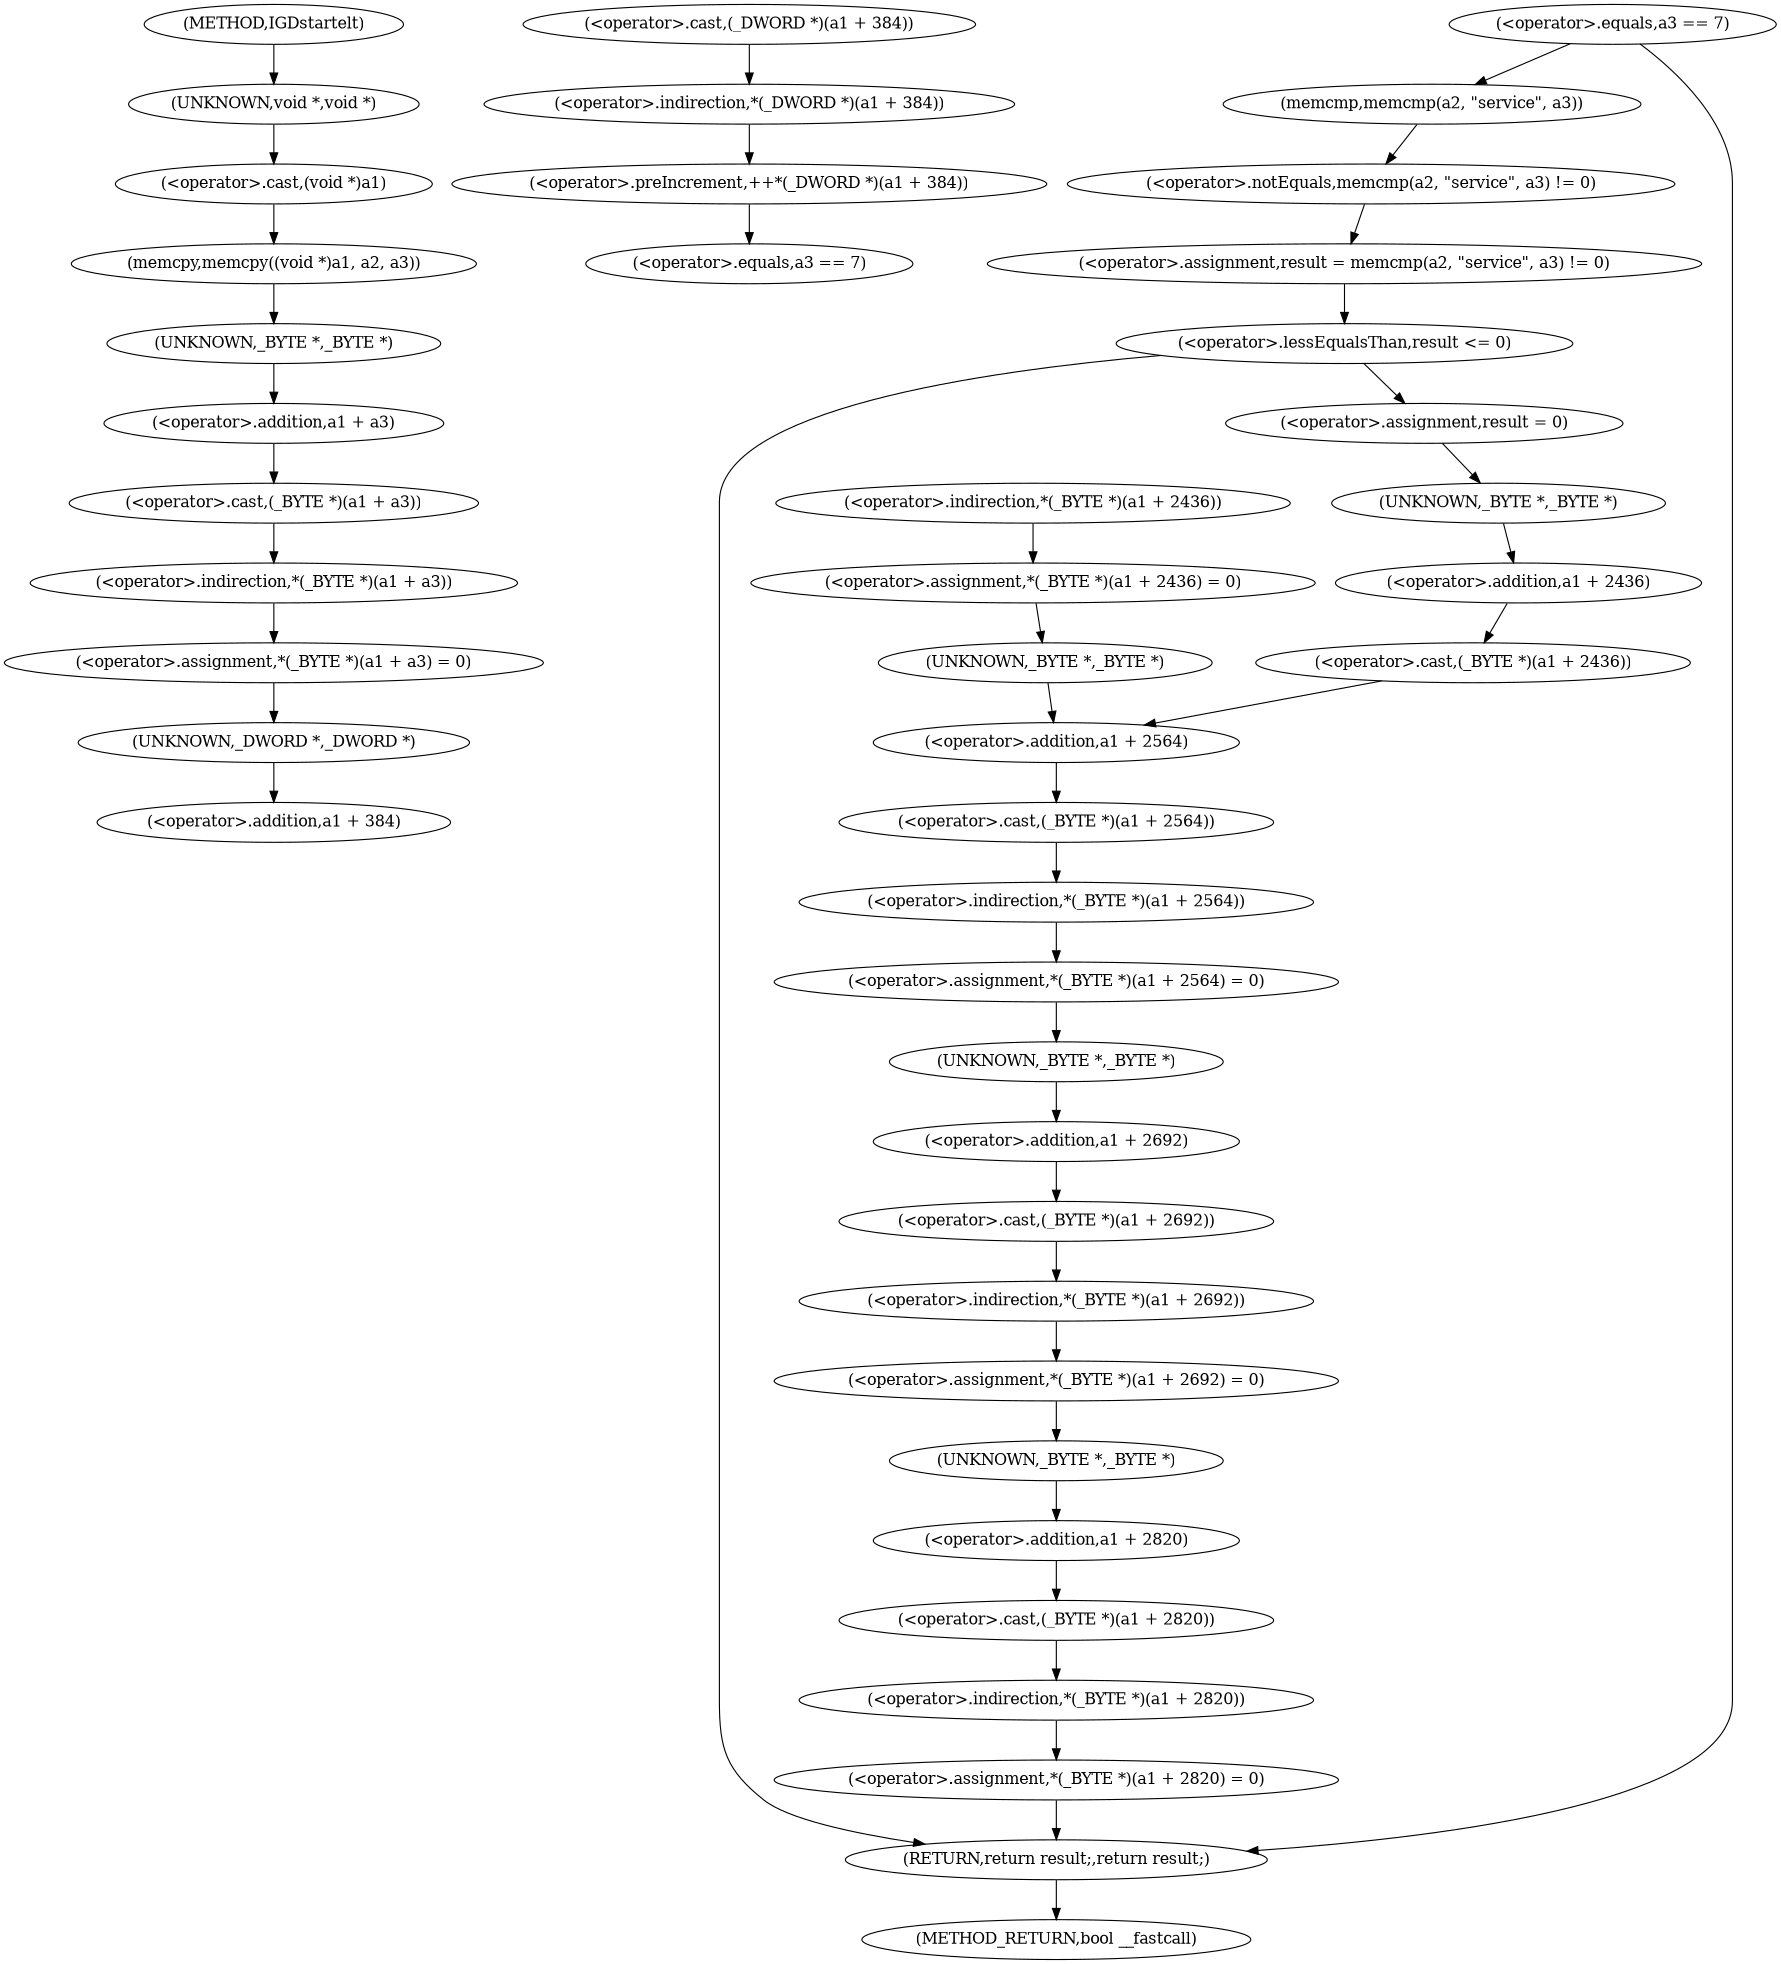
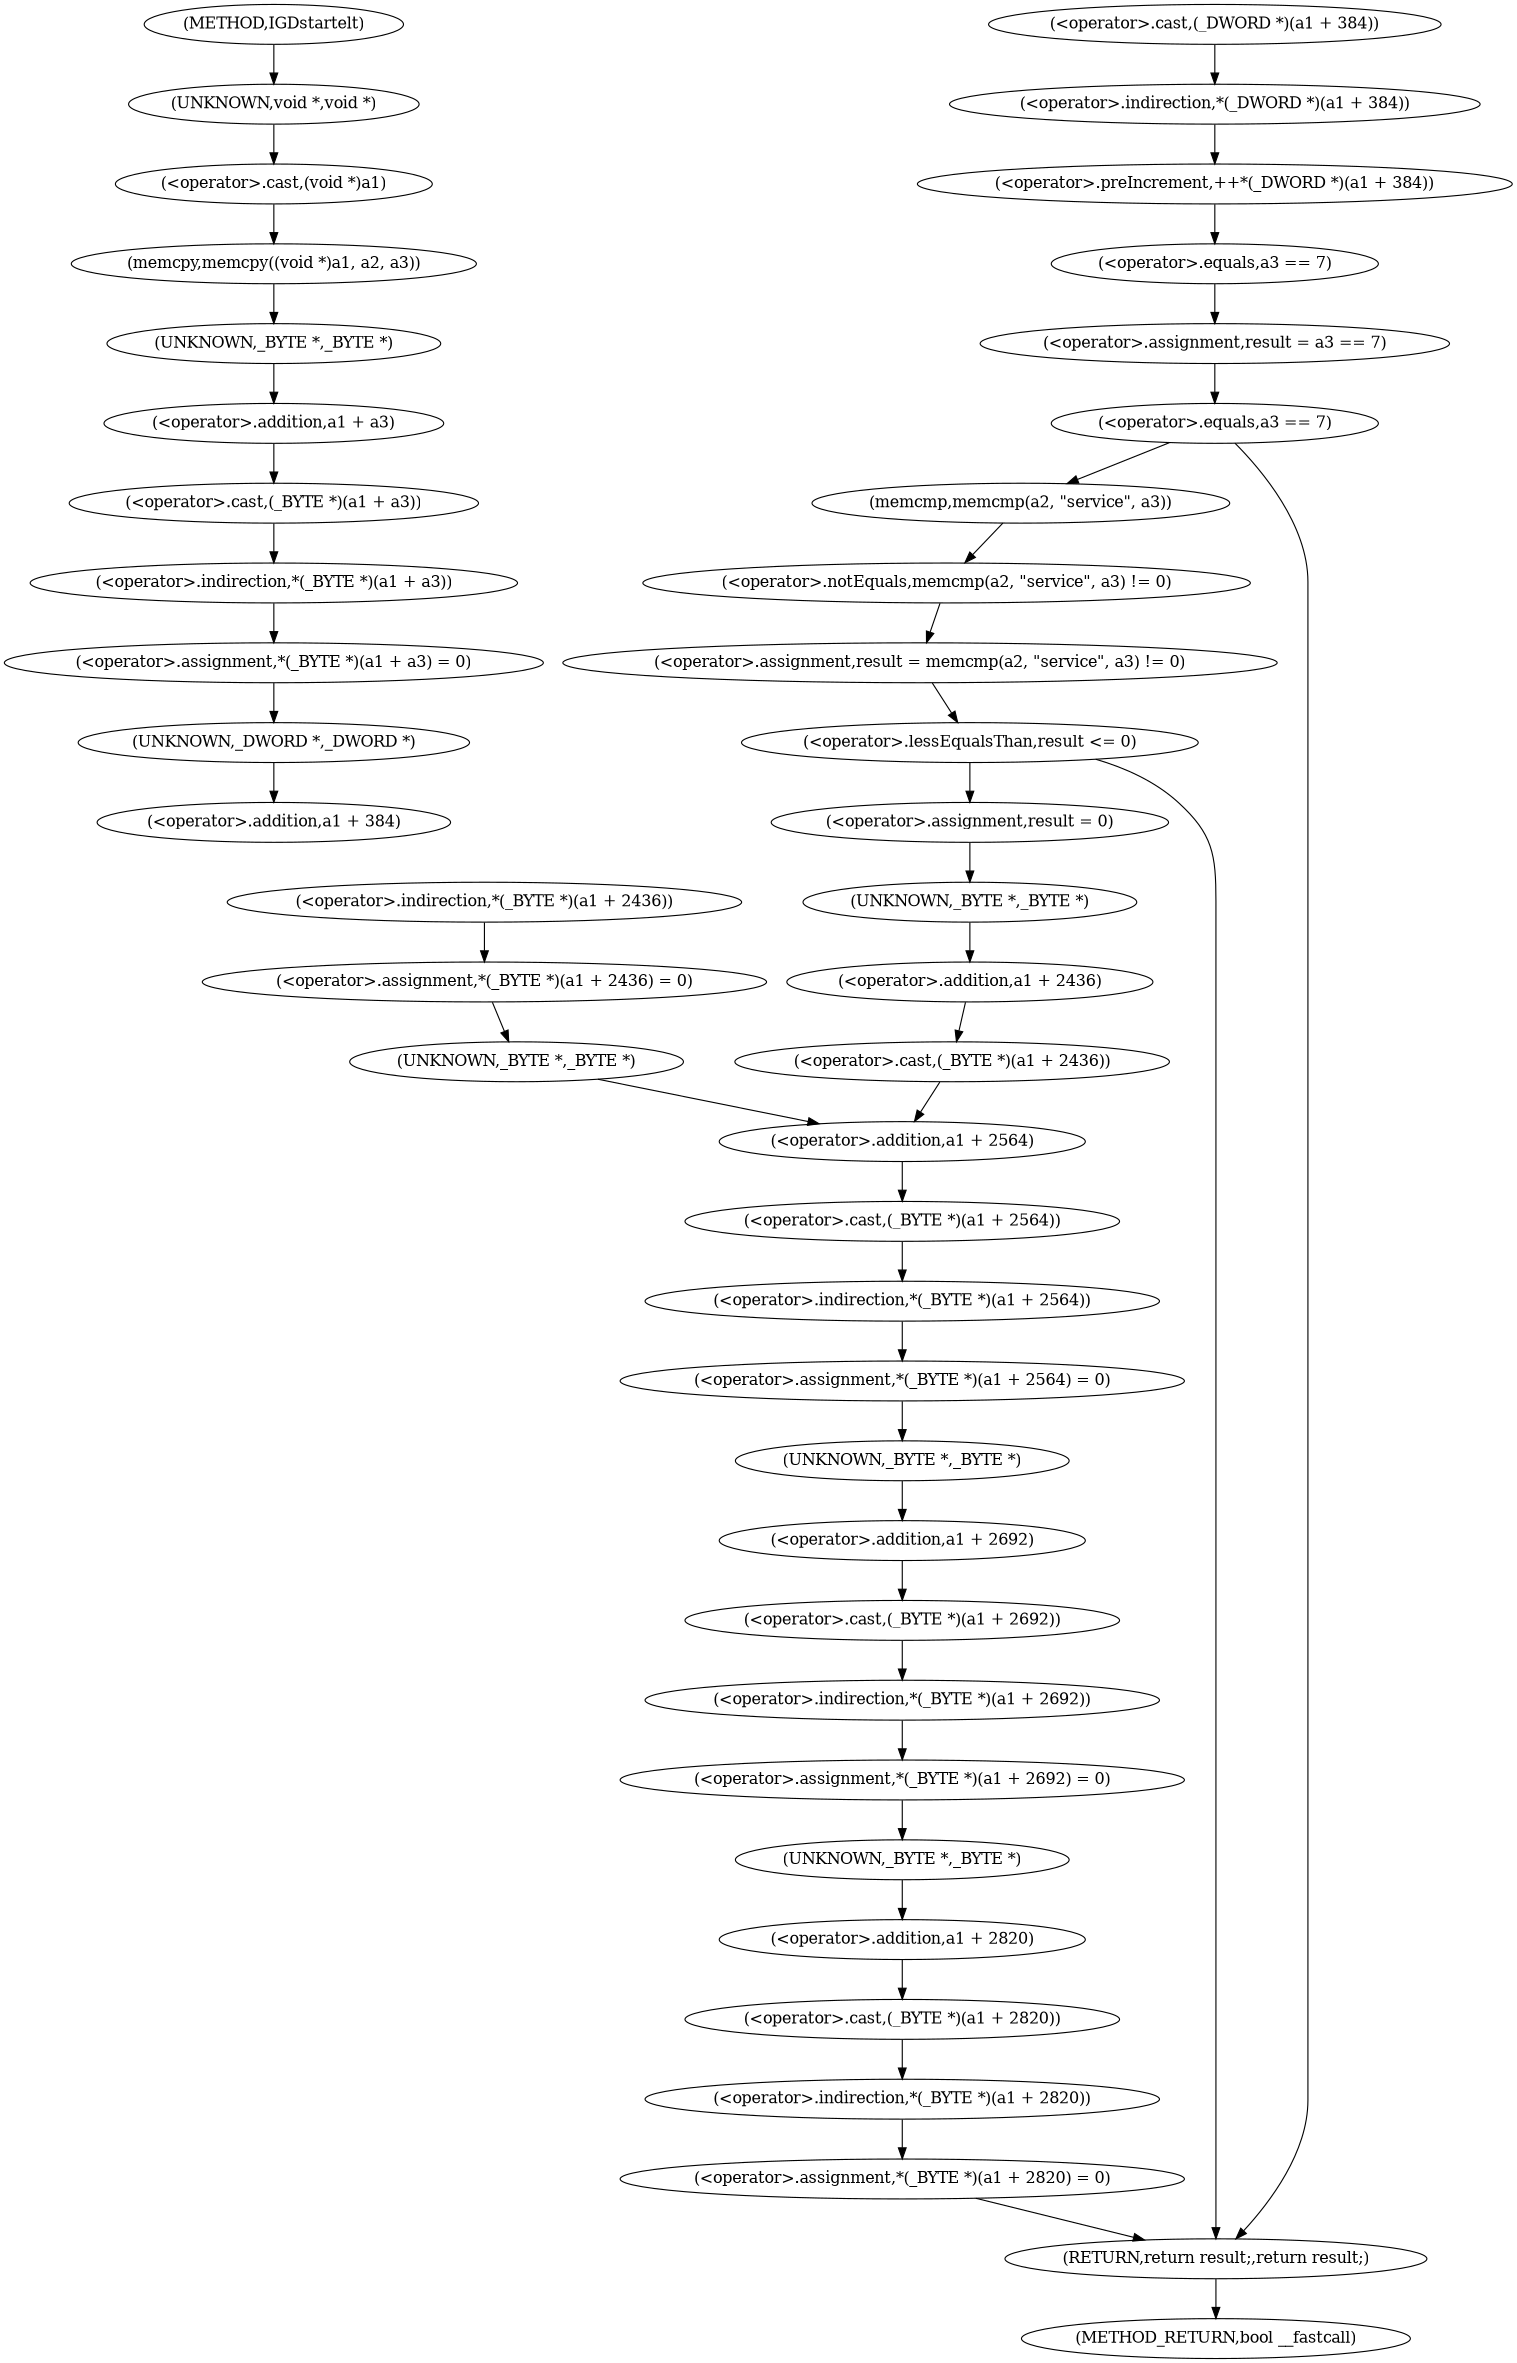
none -> (1215, 344)
